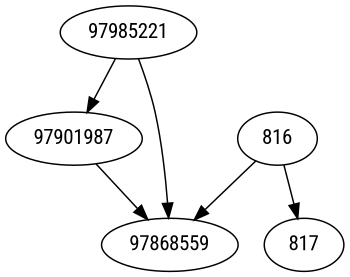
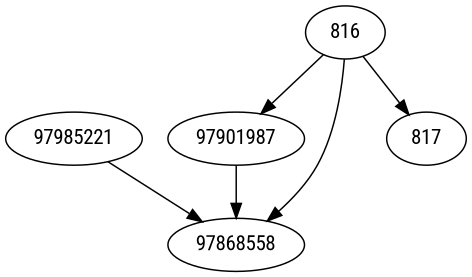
(105, 79) -> (298, 79)
(170, 245) -> (236, 245)
